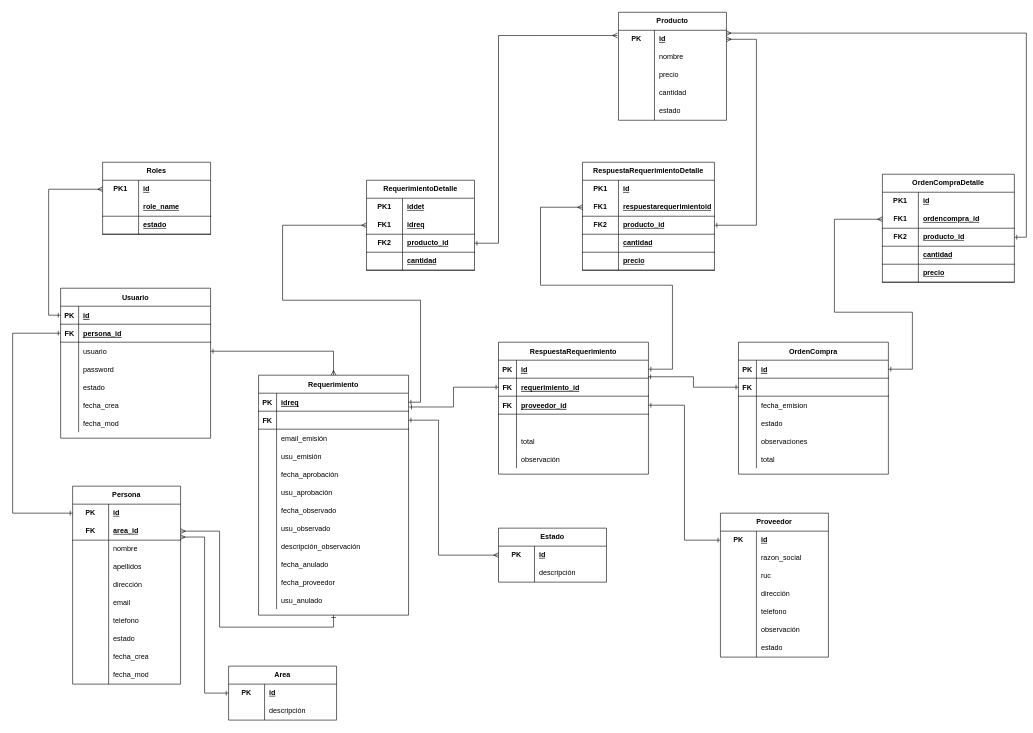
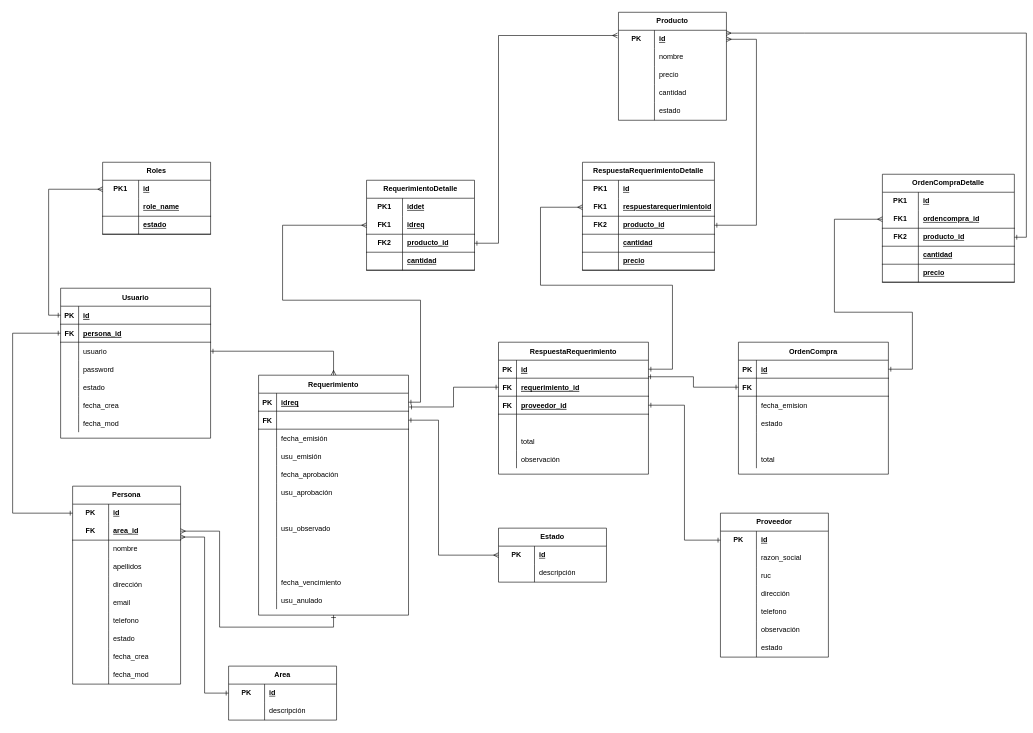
(303, 439) -> (305, 439)
(822, 441) -> none
(342, 510) -> none
(342, 546) -> none
(342, 564) -> none
(311, 583) -> (313, 583)
